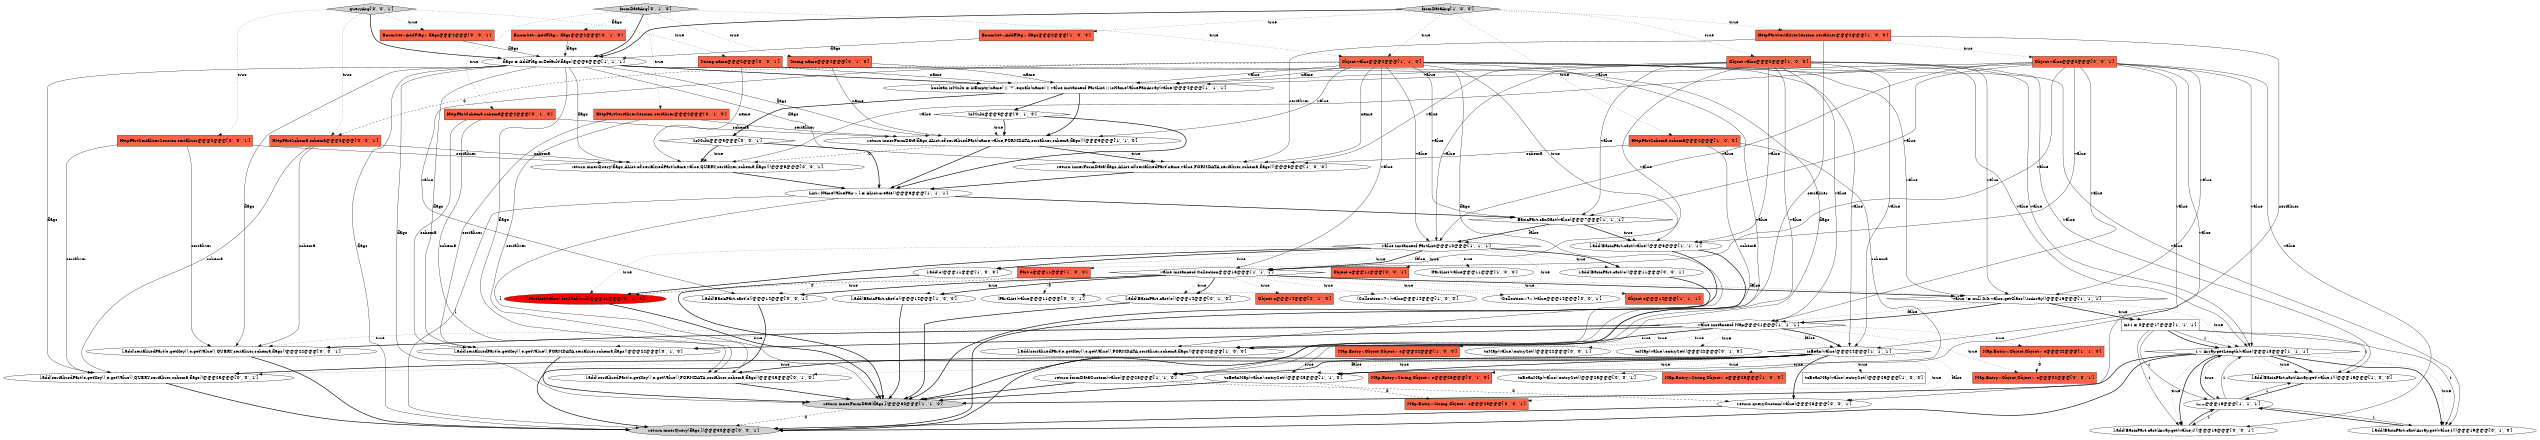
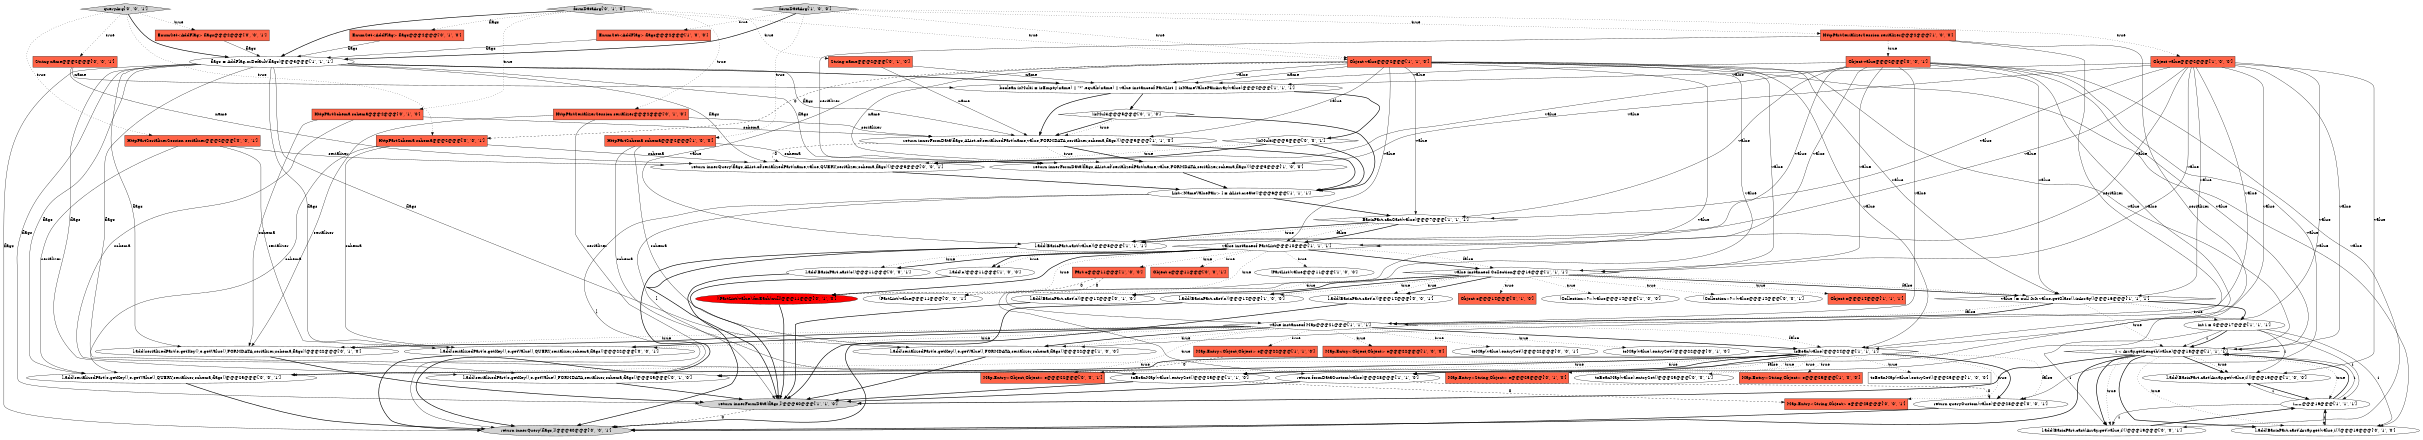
(680, 86) -> (1480, 261)
(1556, 154) -> (696, 154)
(2160, 325) -> (2234, 325)
